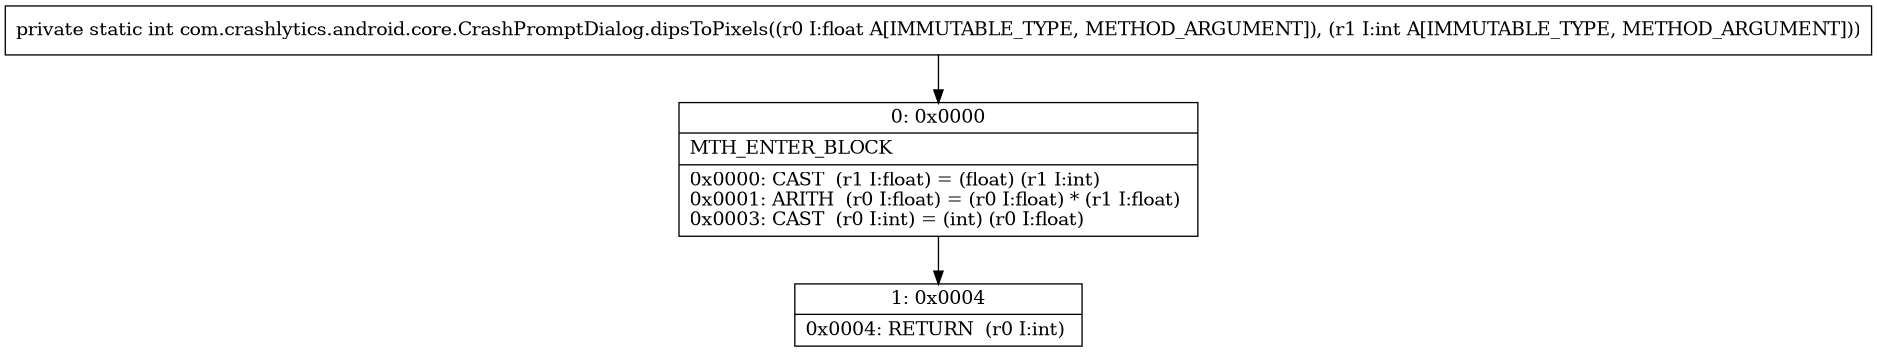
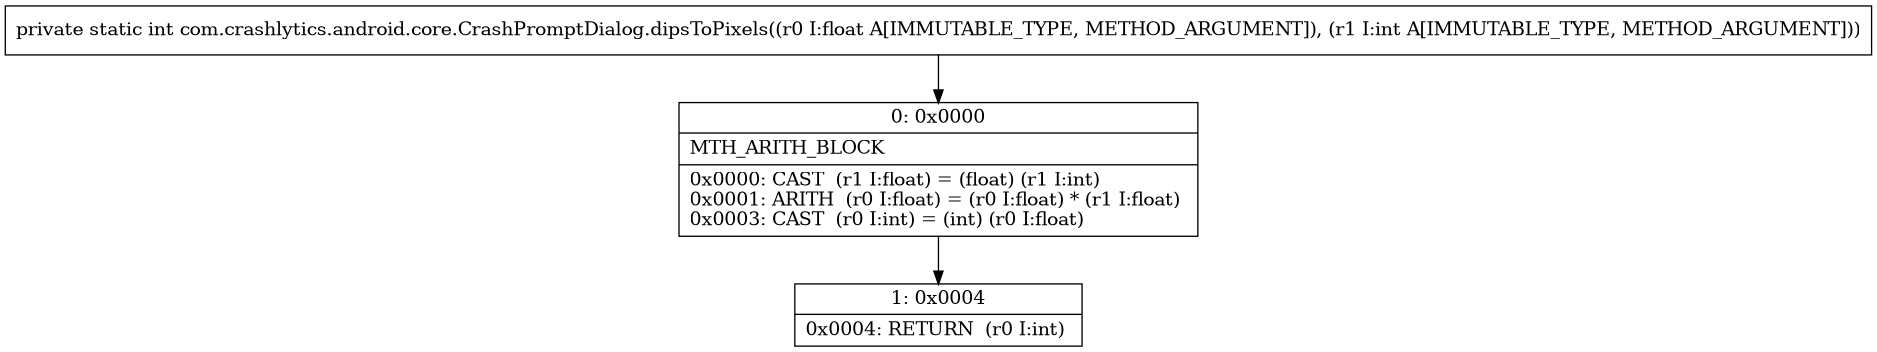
(792, 148) -> (788, 148)
